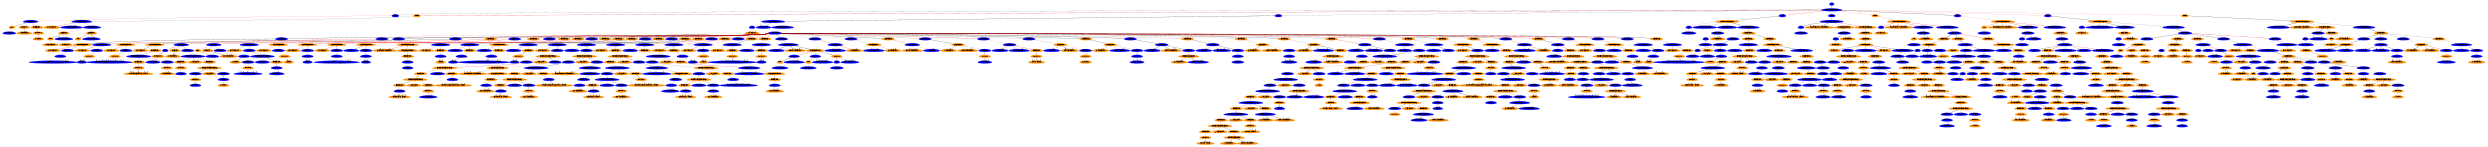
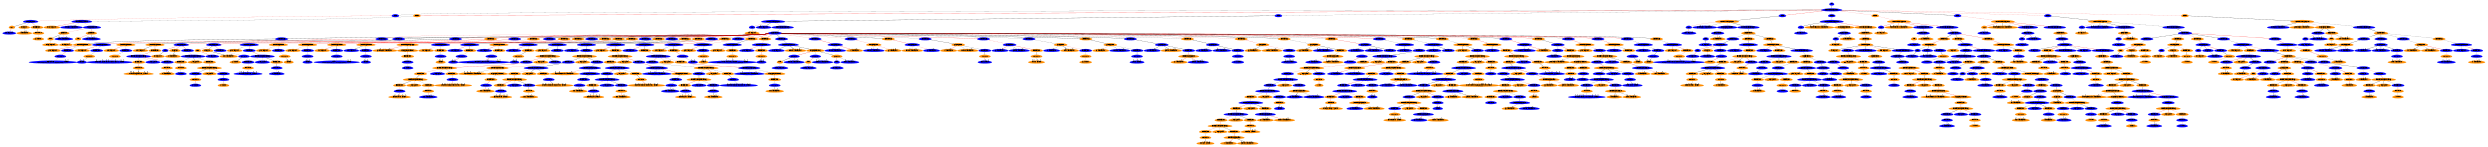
(1795, 97) -> none
none -> (1395, 120)
(1251, 132) -> (1251, 132)
